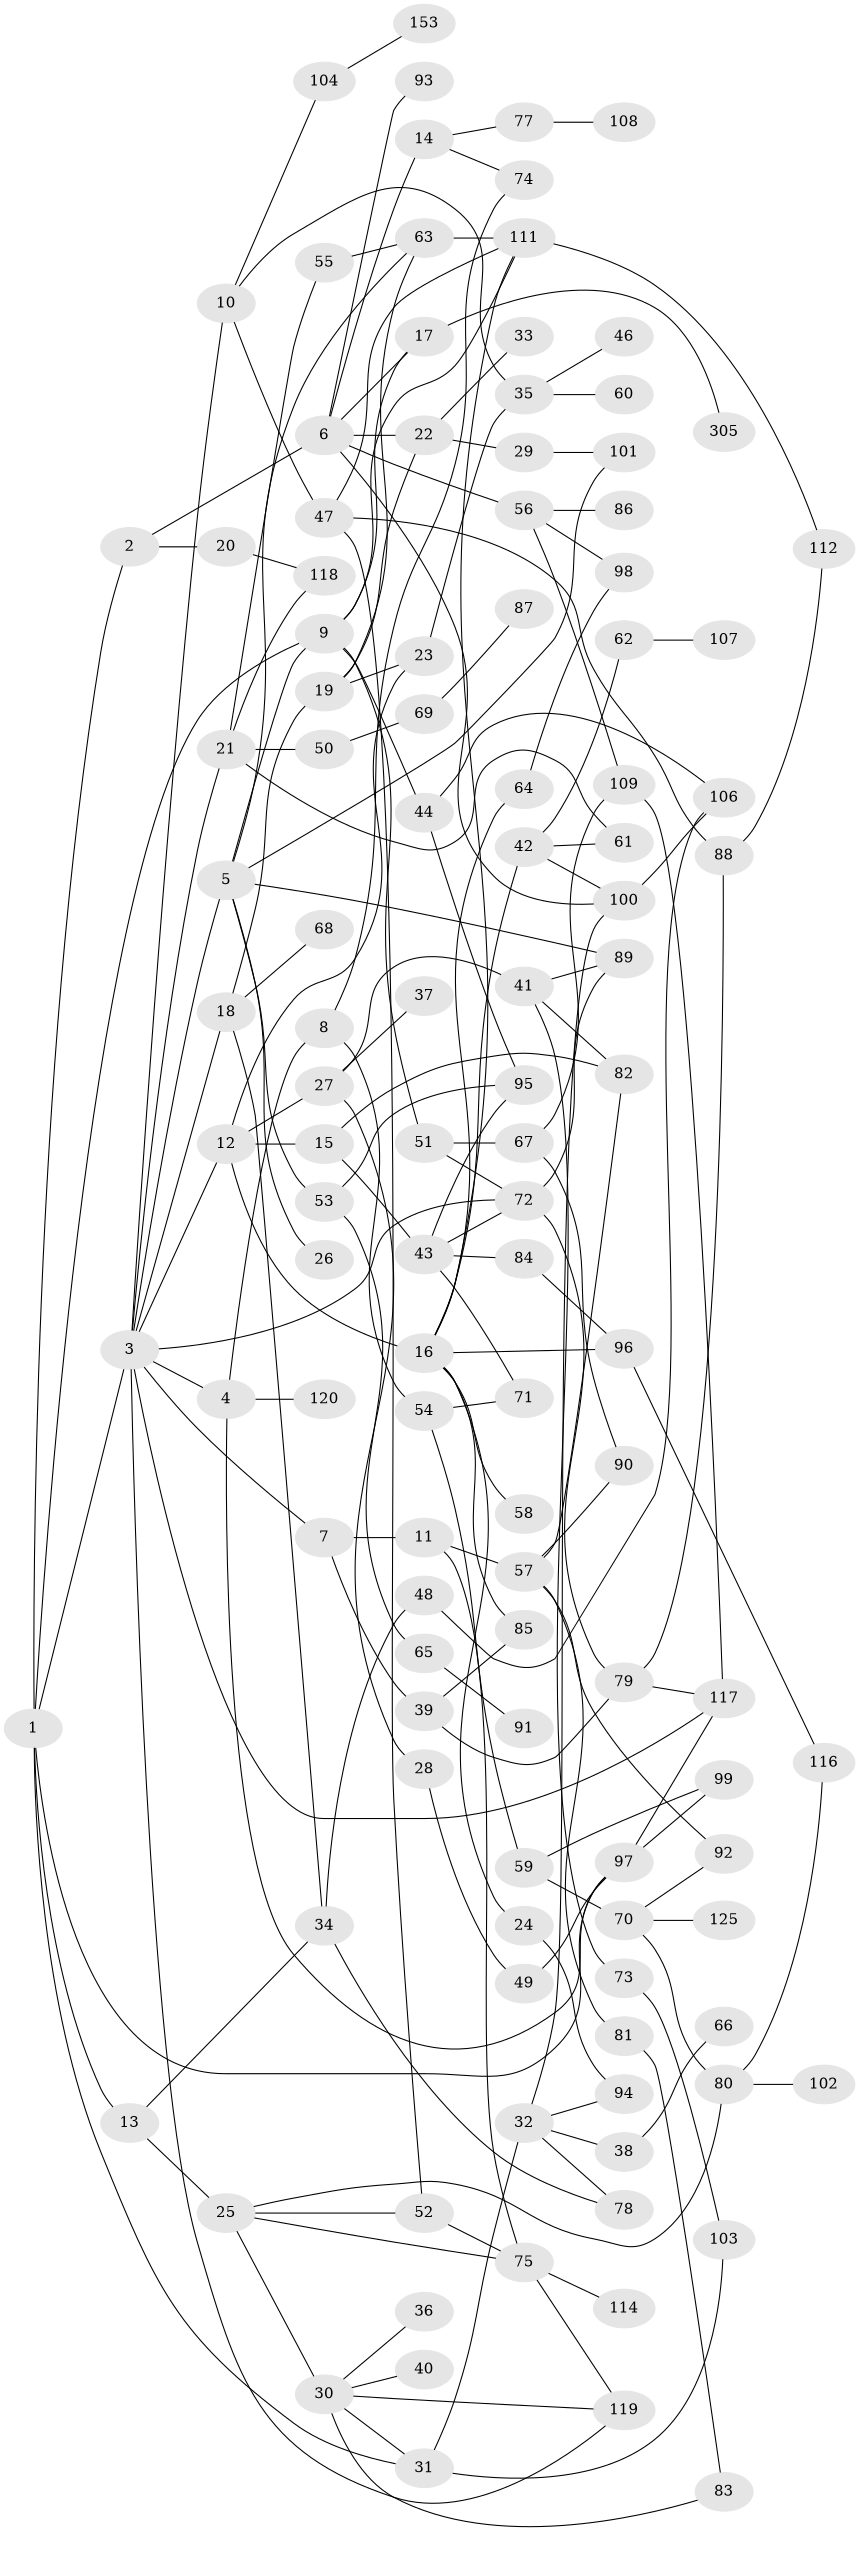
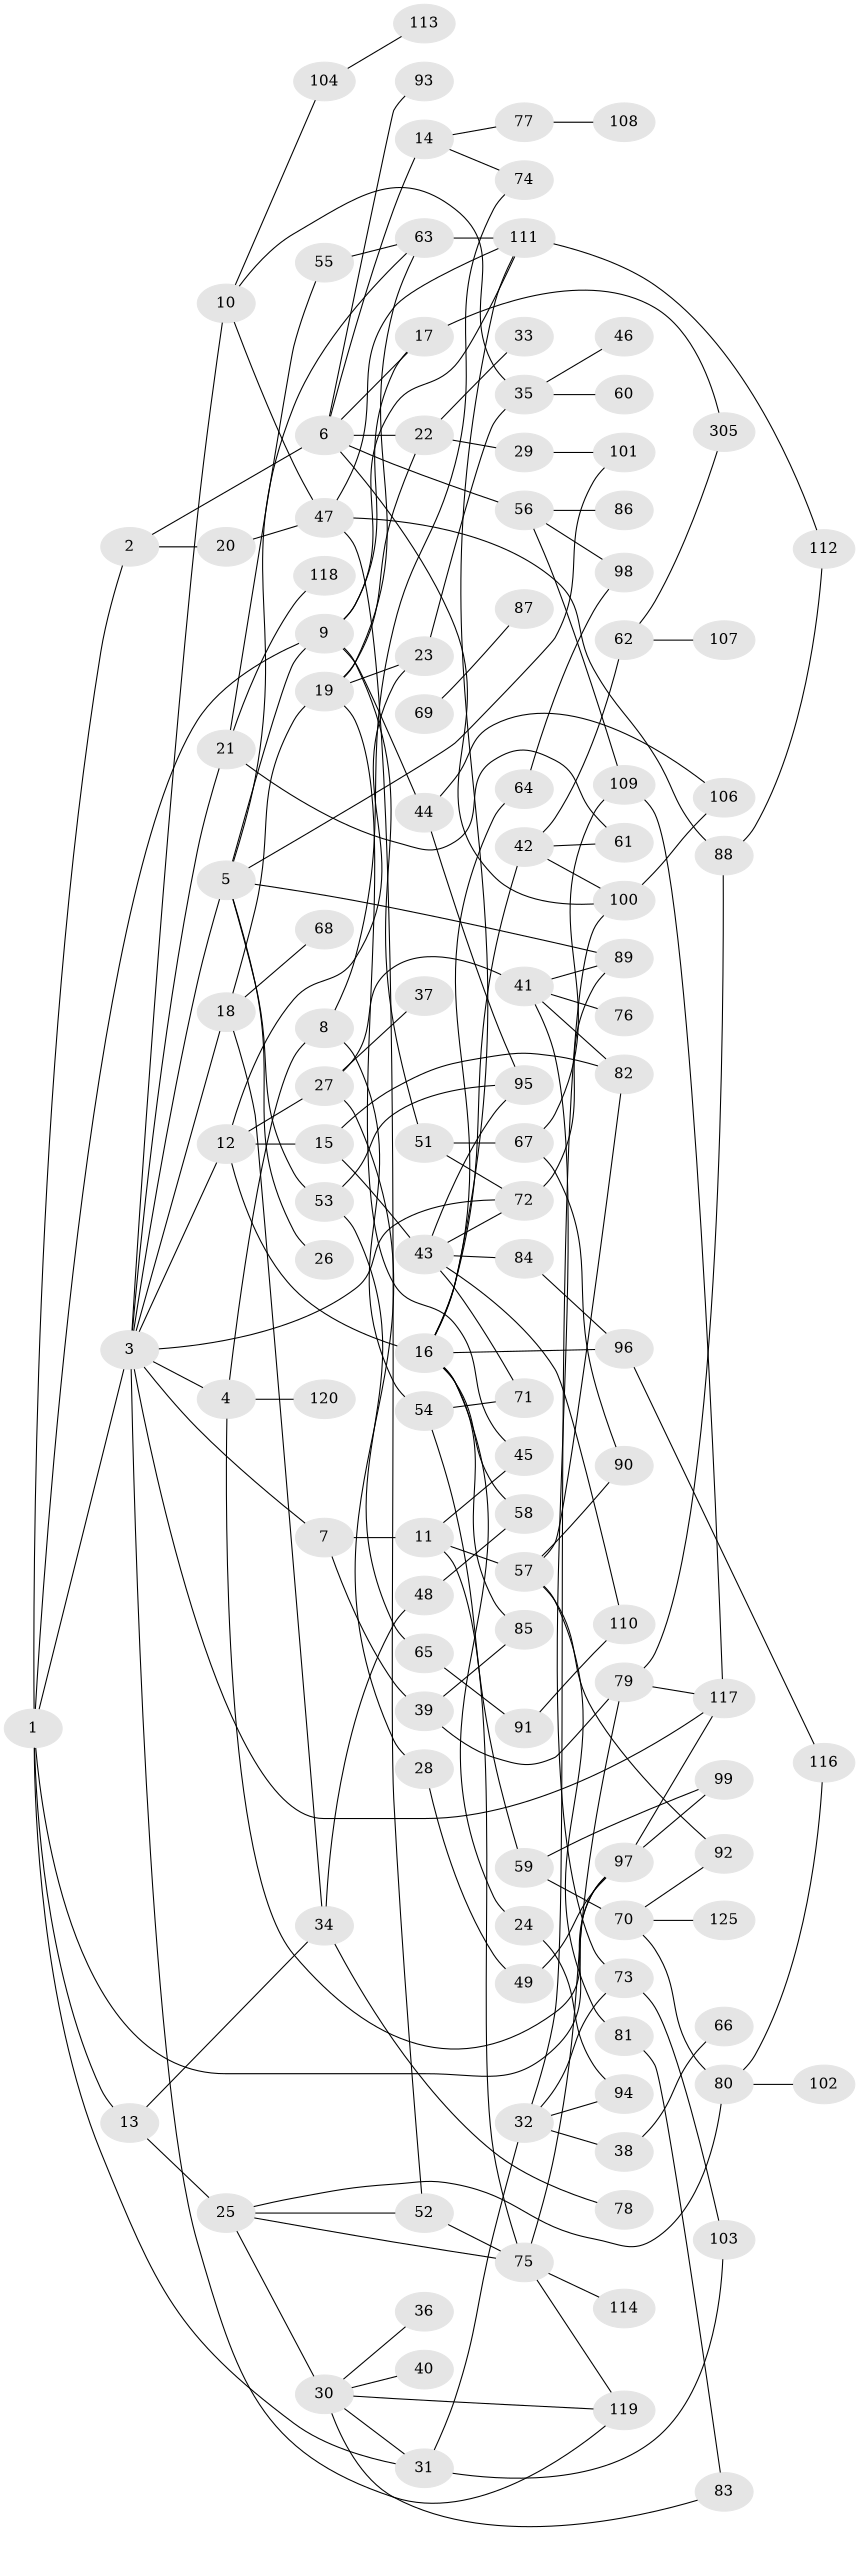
(424, 24) -> (424, 24)
none -> (685, 540)
(275, 561) -> (275, 532)
(324, 749) -> none
none -> (624, 1016)
(671, 1315) -> (474, 1555)
(574, 1442) -> (586, 1891)
none -> (524, 1456)
none -> (624, 1624)
(574, 2166) -> (584, 2022)
